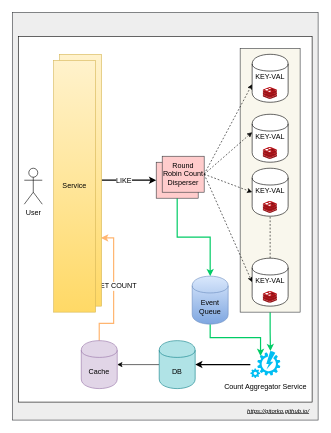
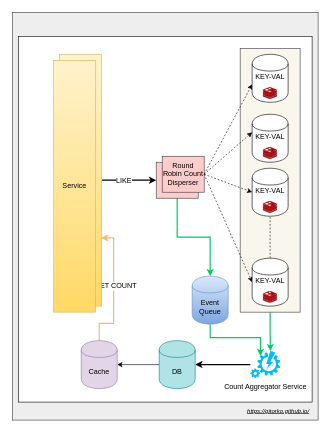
(33, 186) -> none
